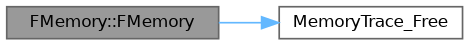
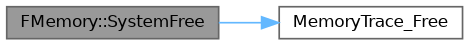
(113, 23) -> (113, 23)
